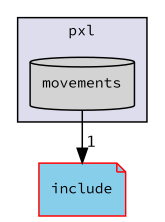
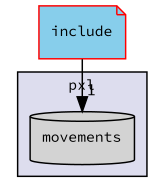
(82, 131) -> (82, 81)
